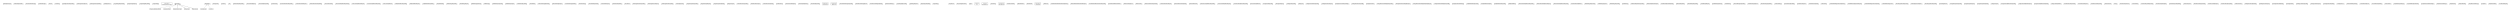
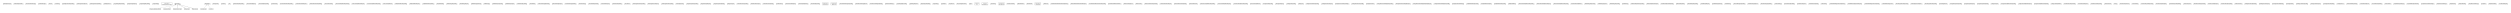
none -> (944, 4)
